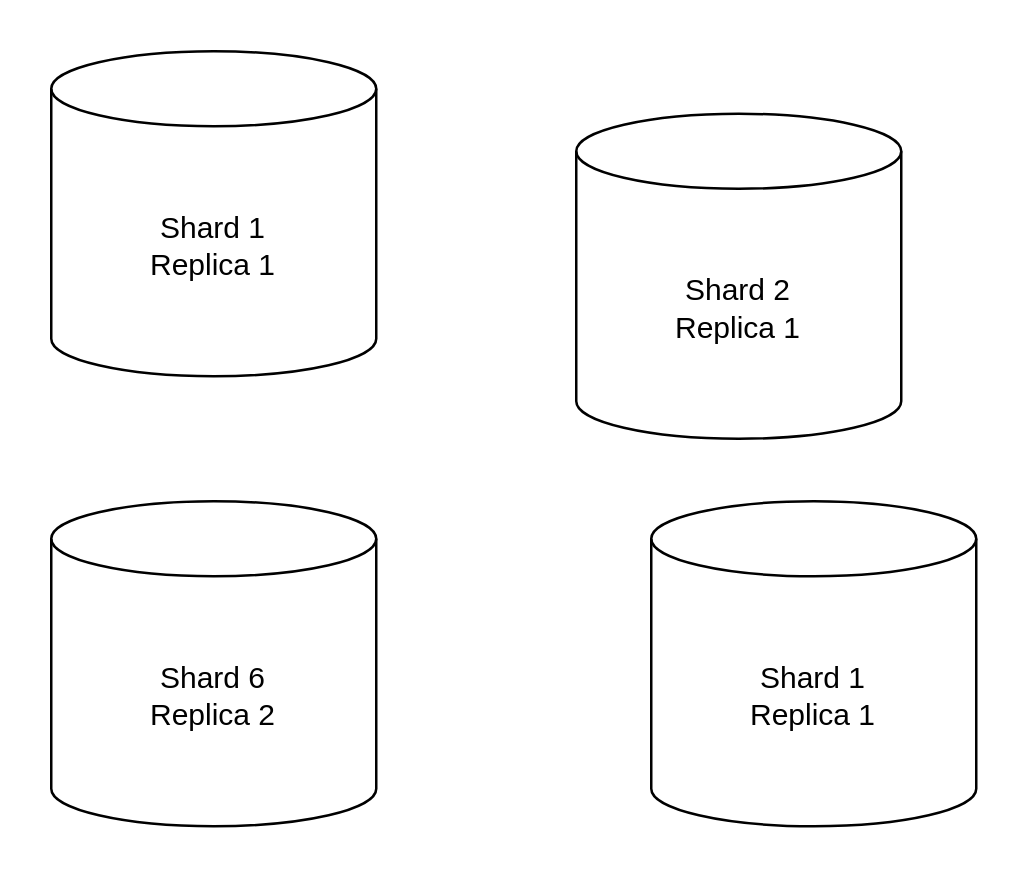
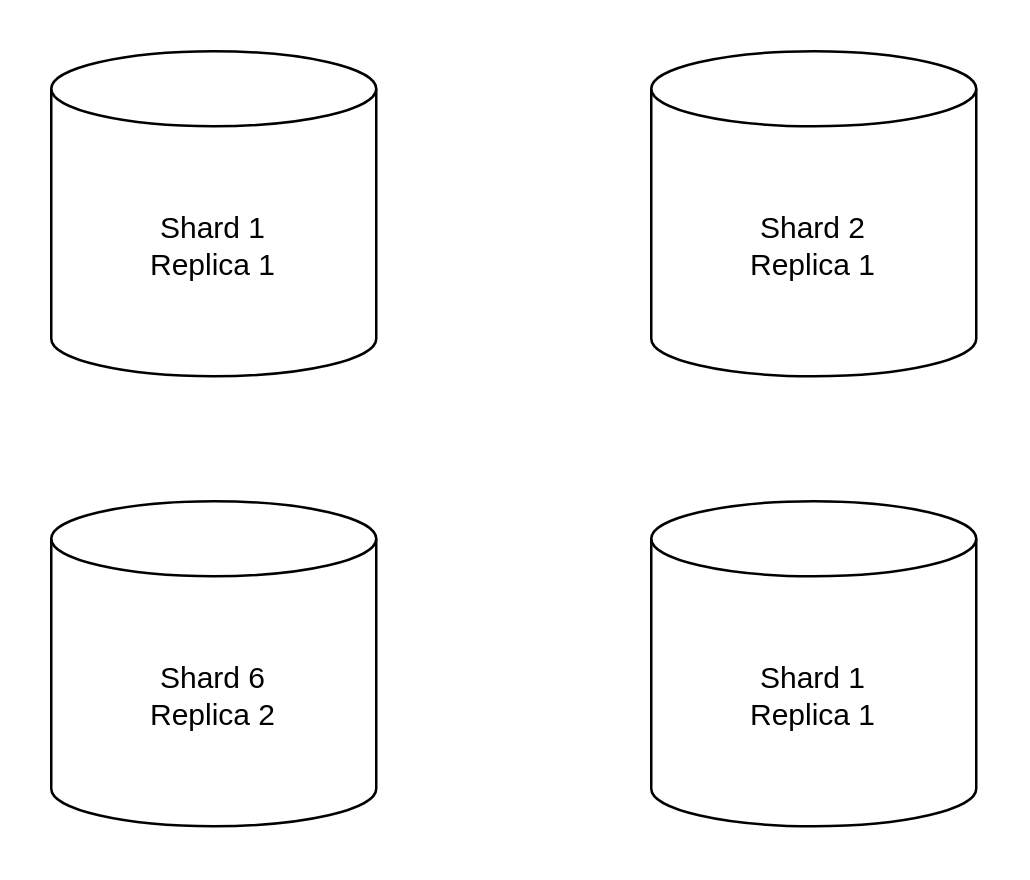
(739, 276) -> (814, 214)
